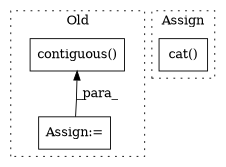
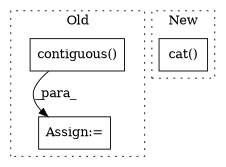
(183, 21) -> (183, 21)
(76, 99) -> (34, 90)
